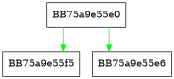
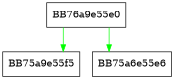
(86, 15) -> (86, 15)
(132, 64) -> (132, 64)
